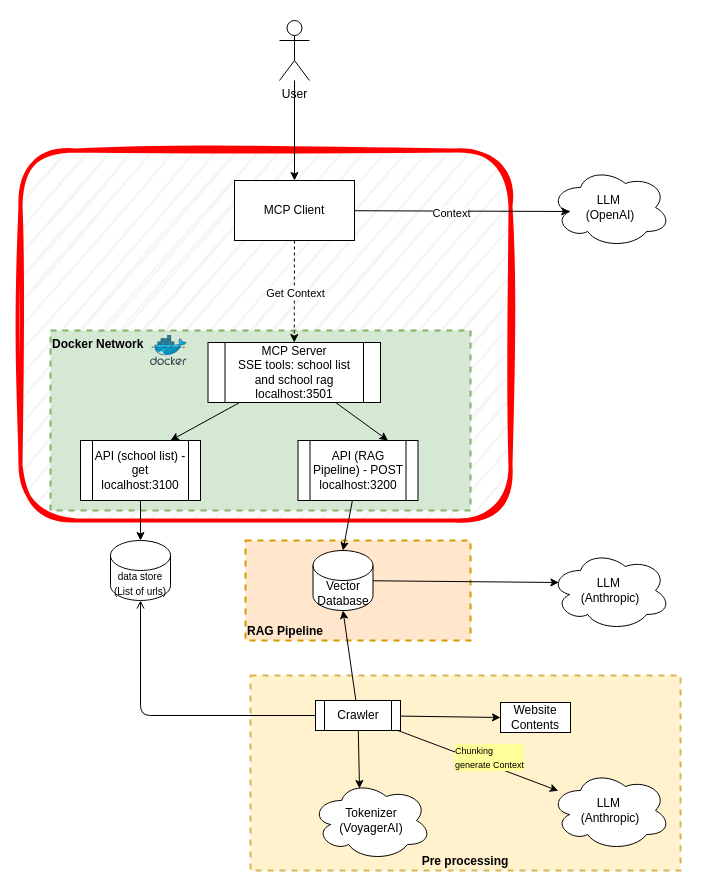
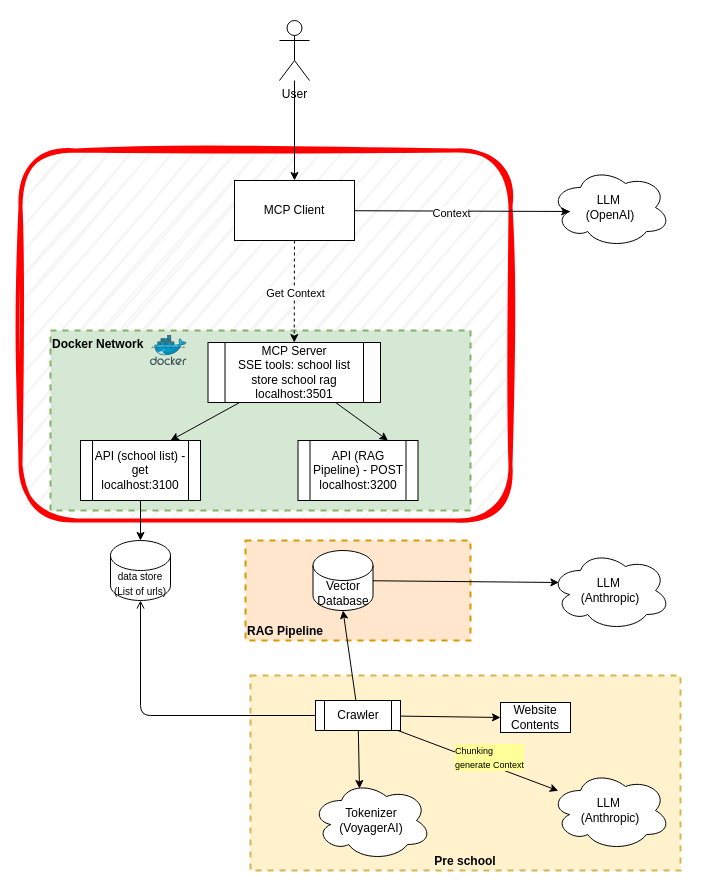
(295, 373) -> (295, 373)
(347, 528) -> none
(466, 860) -> (466, 860)
